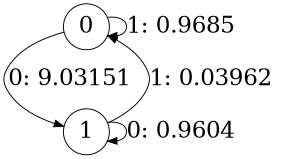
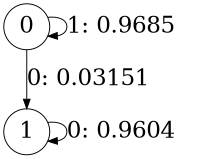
(77, 79) -> (95, 79)
(149, 84) -> none
